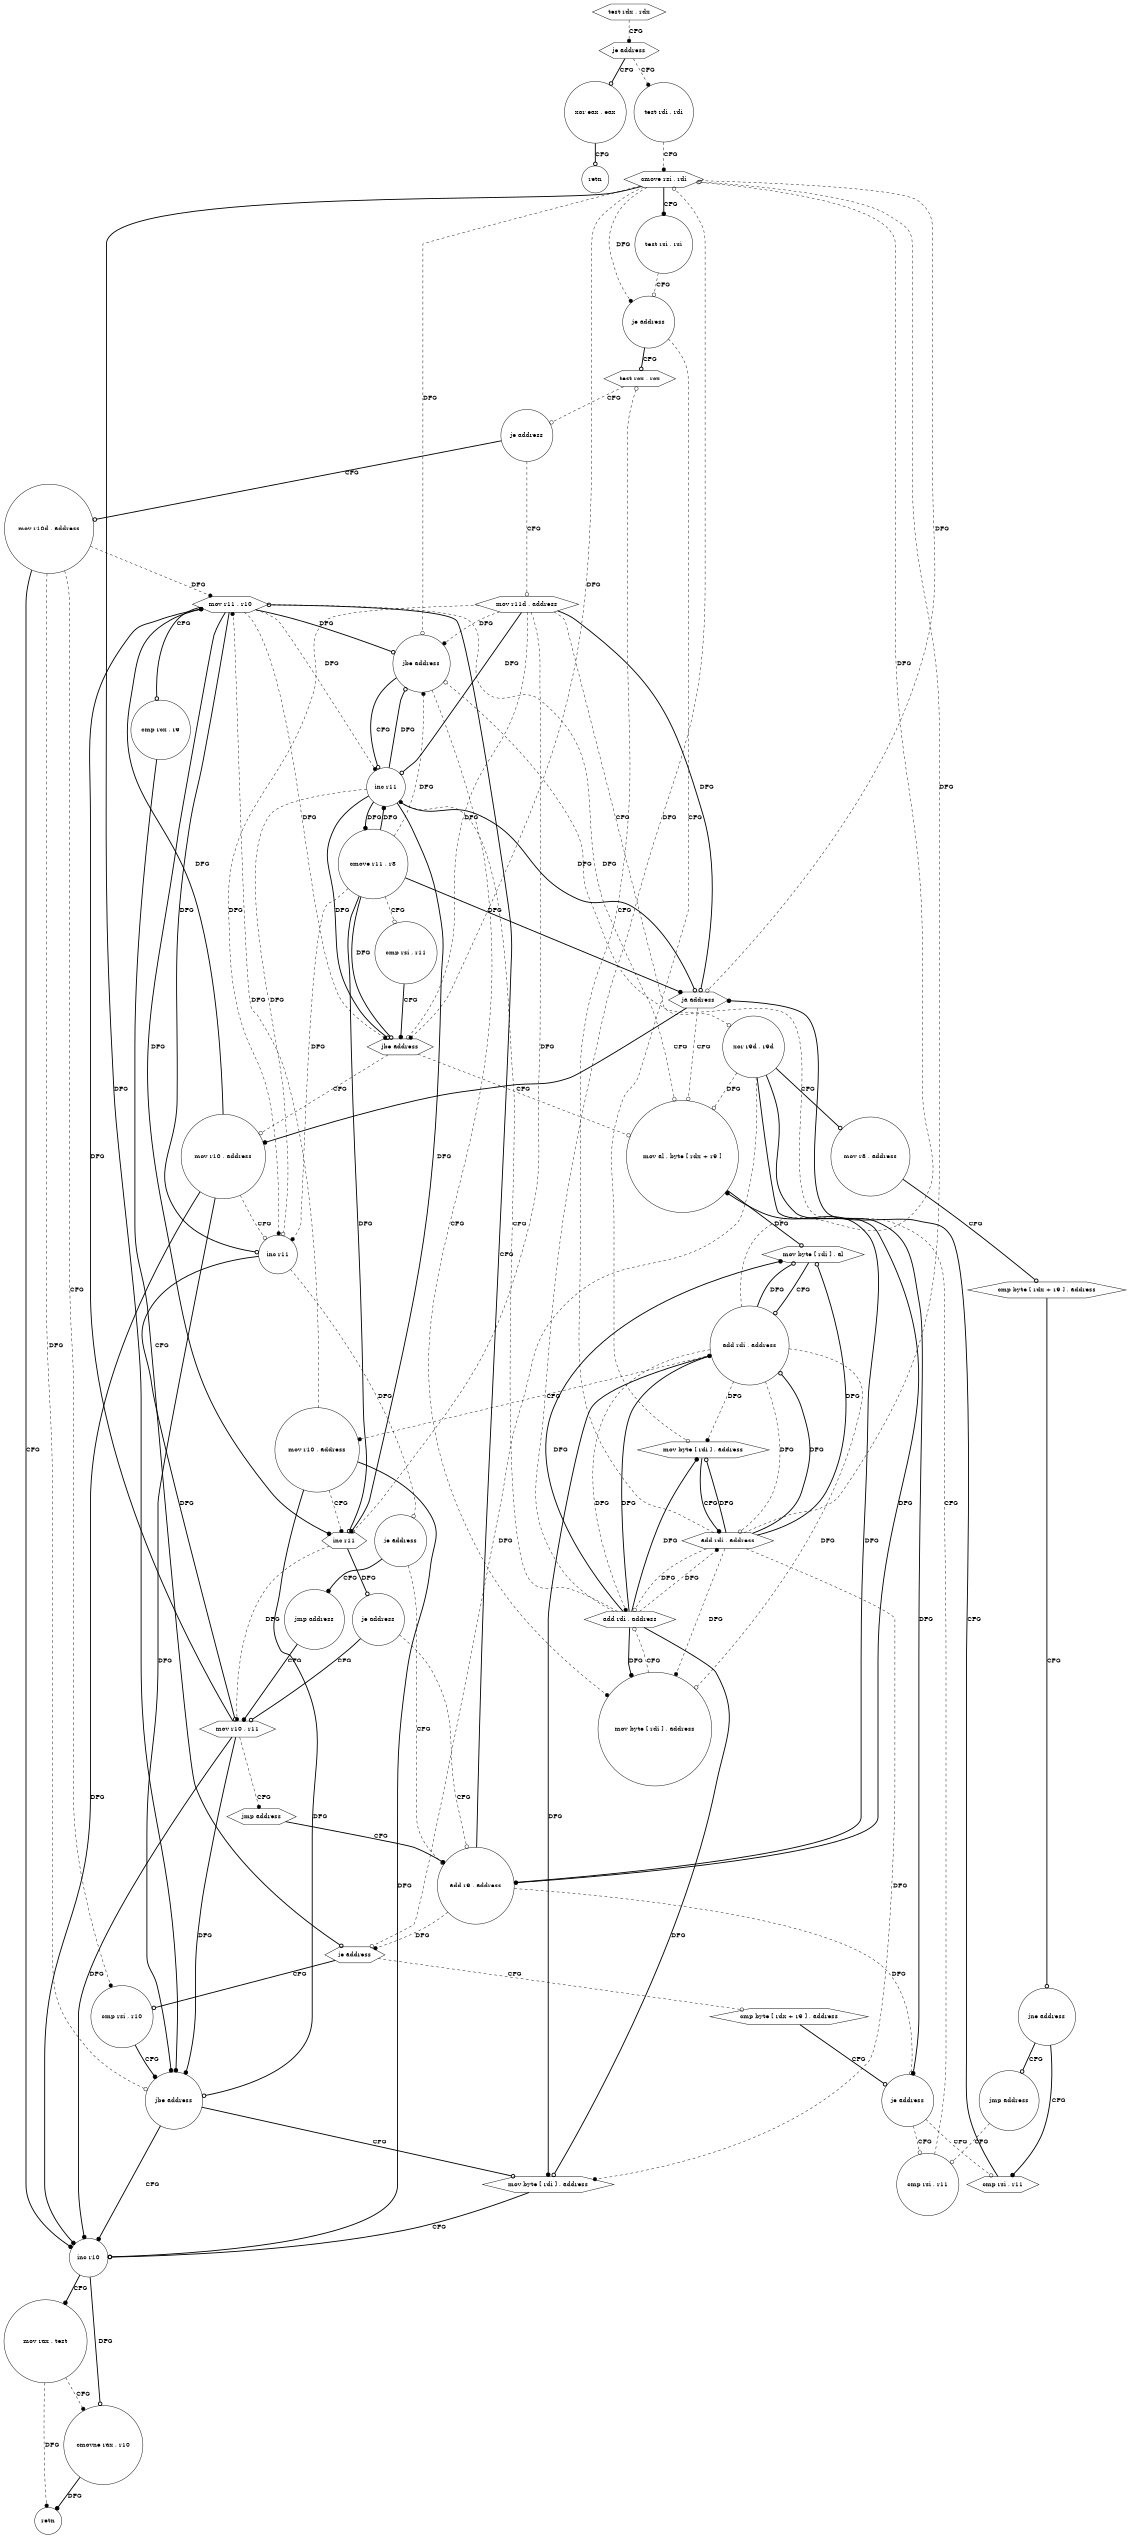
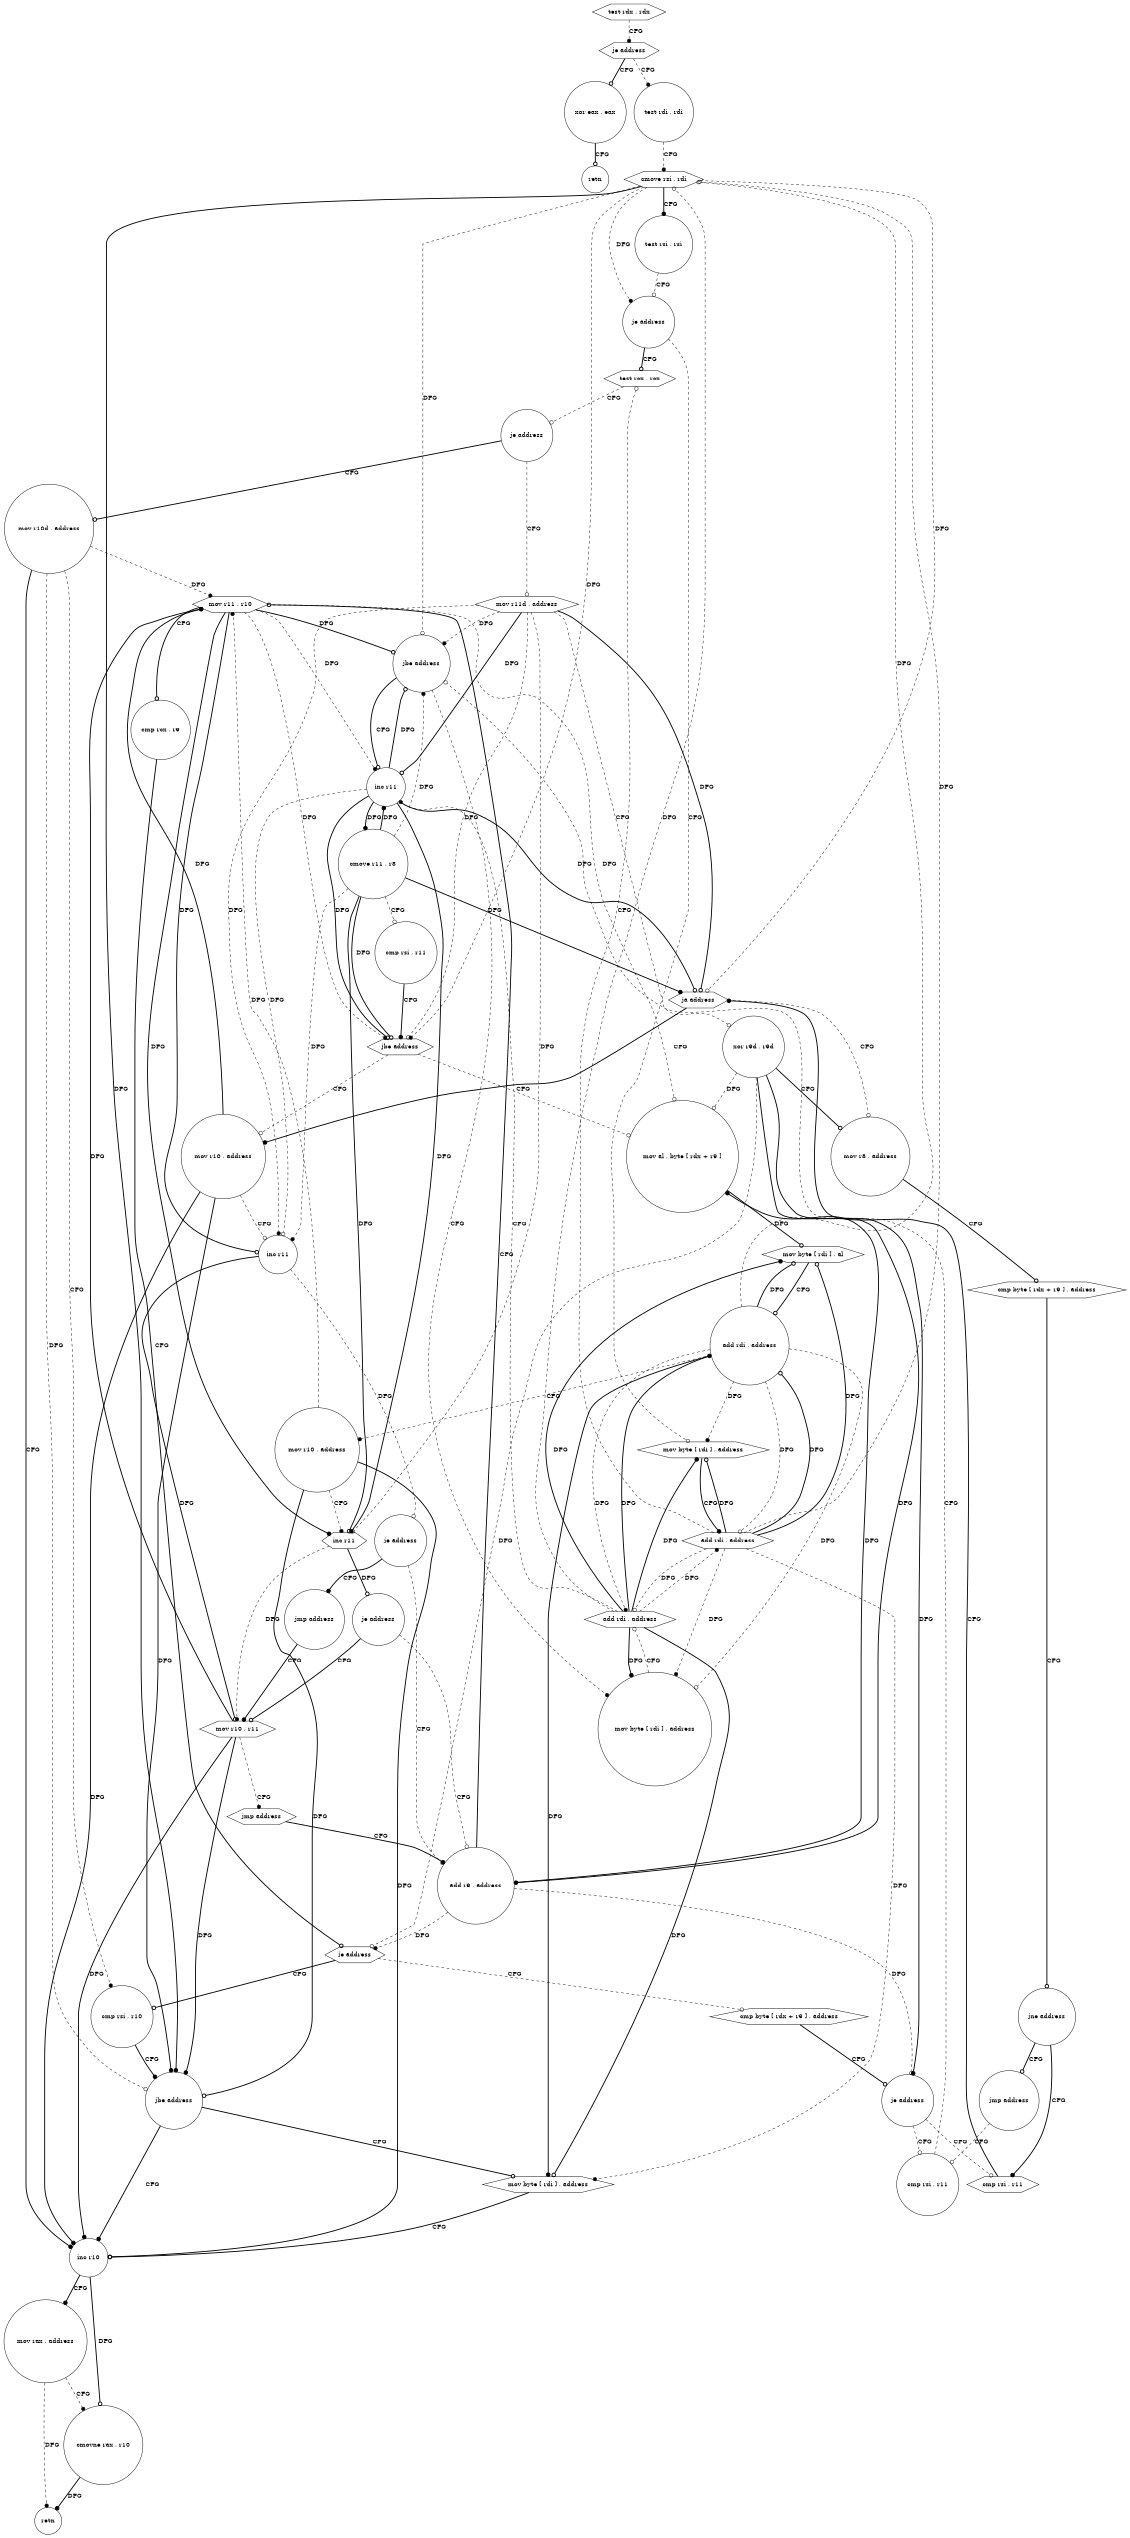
(693, 1053) -> (828, 1019)
(46, 2341) -> (46, 2341)
